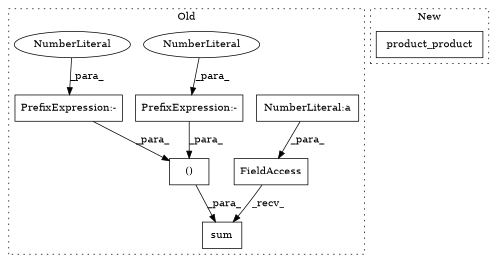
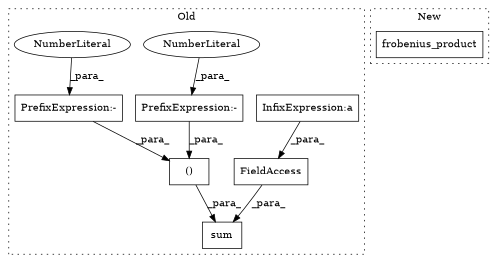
(430, 45) -> (430, 45)
(308, 108) -> (308, 108)
(268, 203) -> (268, 203)
